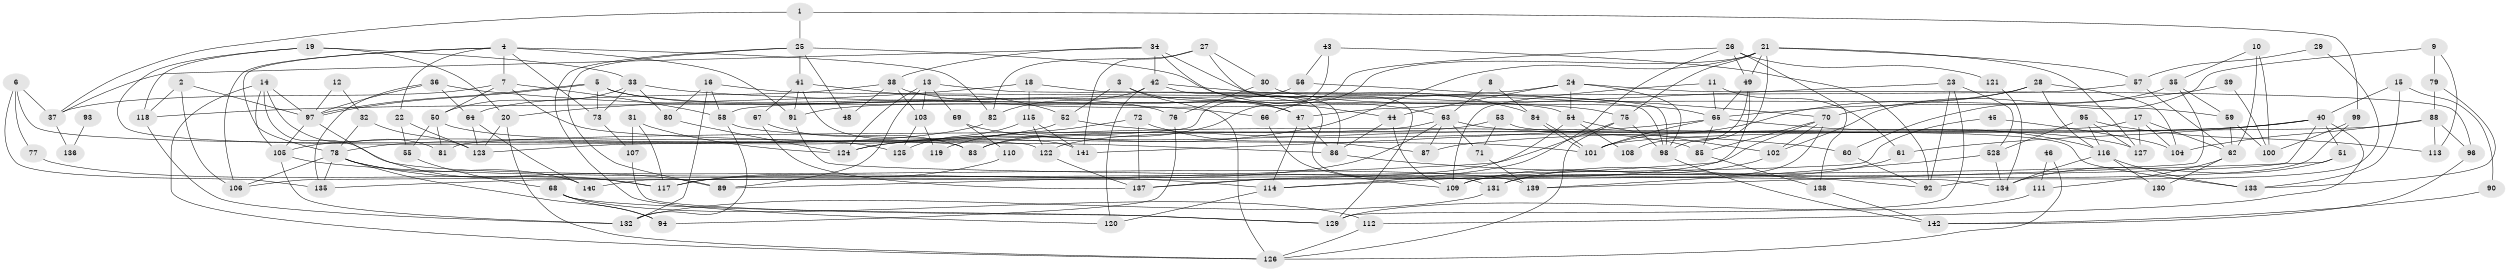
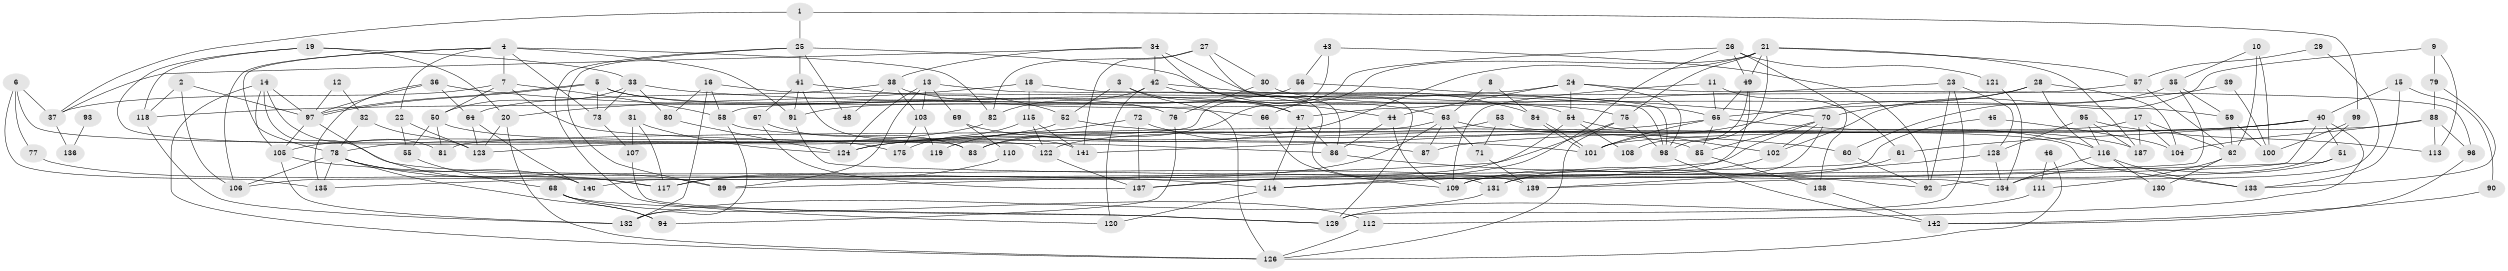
(900, 153) -> (900, 153)
(1994, 153) -> (1994, 153)
(2141, 153) -> (2141, 153)
